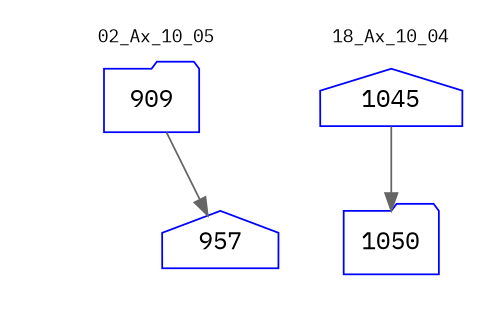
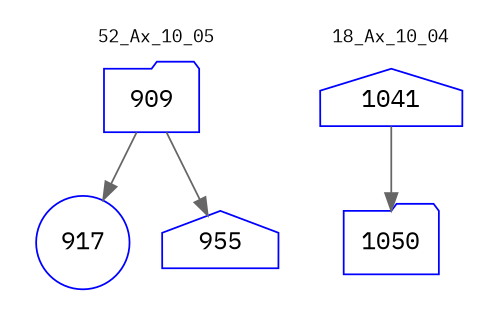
(157, 38) -> (157, 38)
(391, 100) -> (391, 100)
none -> (83, 243)
(220, 243) -> (220, 243)
